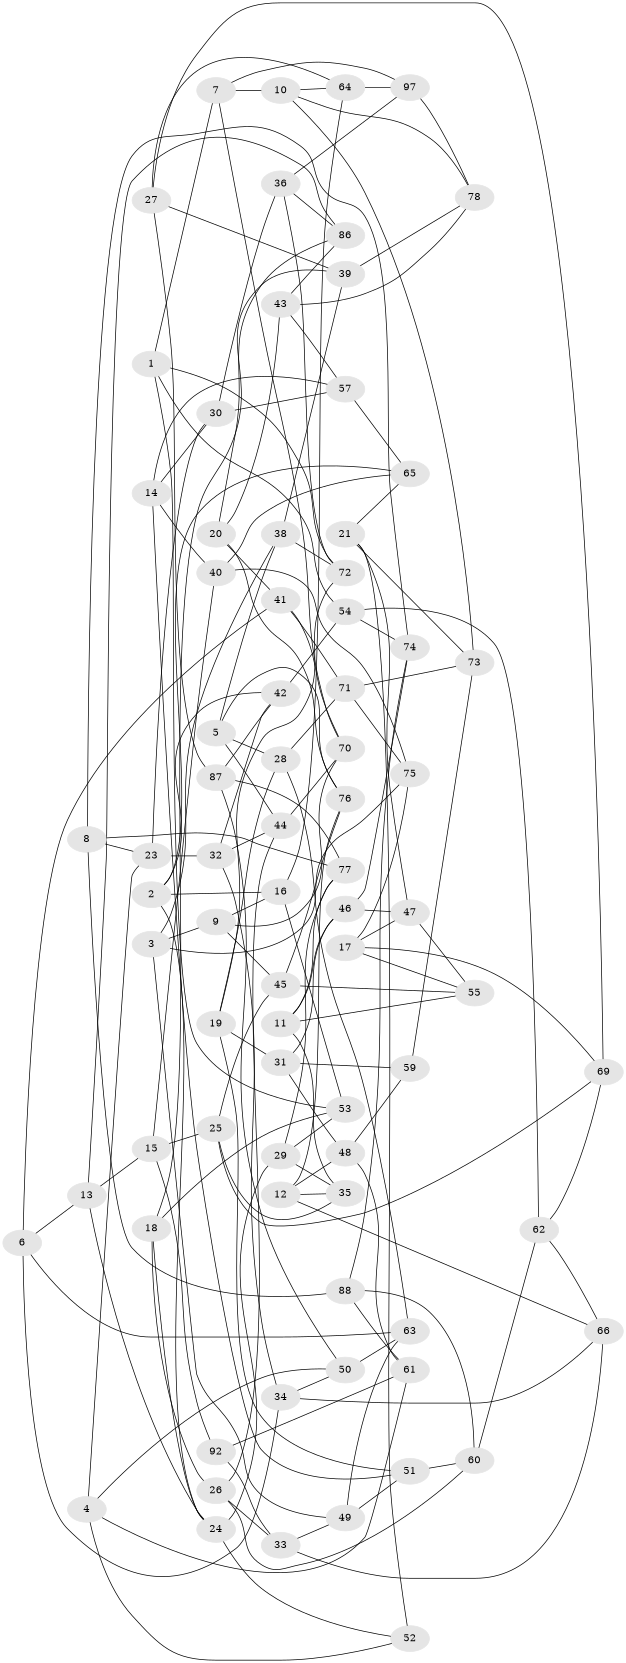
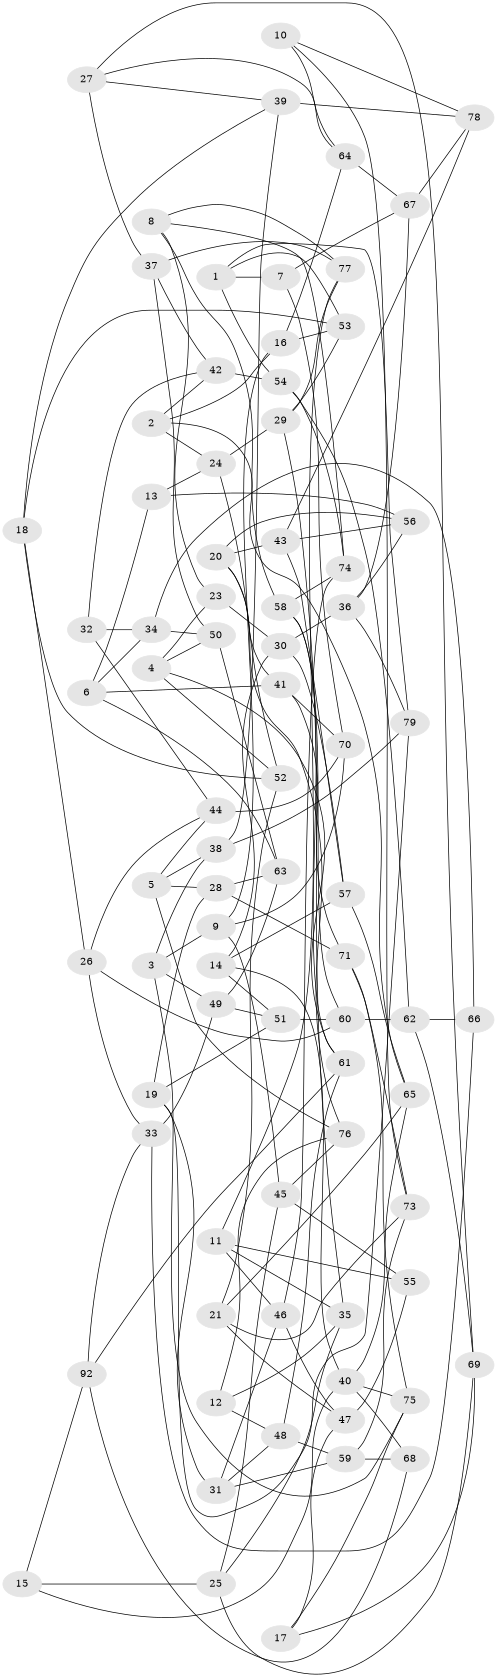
(410, 88) -> (410, 205)
(249, 90) -> none
(345, 236) -> (410, 522)
(345, 573) -> (410, 723)
(216, 778) -> (152, 266)
(189, 856) -> none
(410, 970) -> none
(119, 1172) -> none
(442, 1263) -> none
(345, 1291) -> (281, 607)
(168, 1383) -> (80, 723)
none -> (410, 1459)
